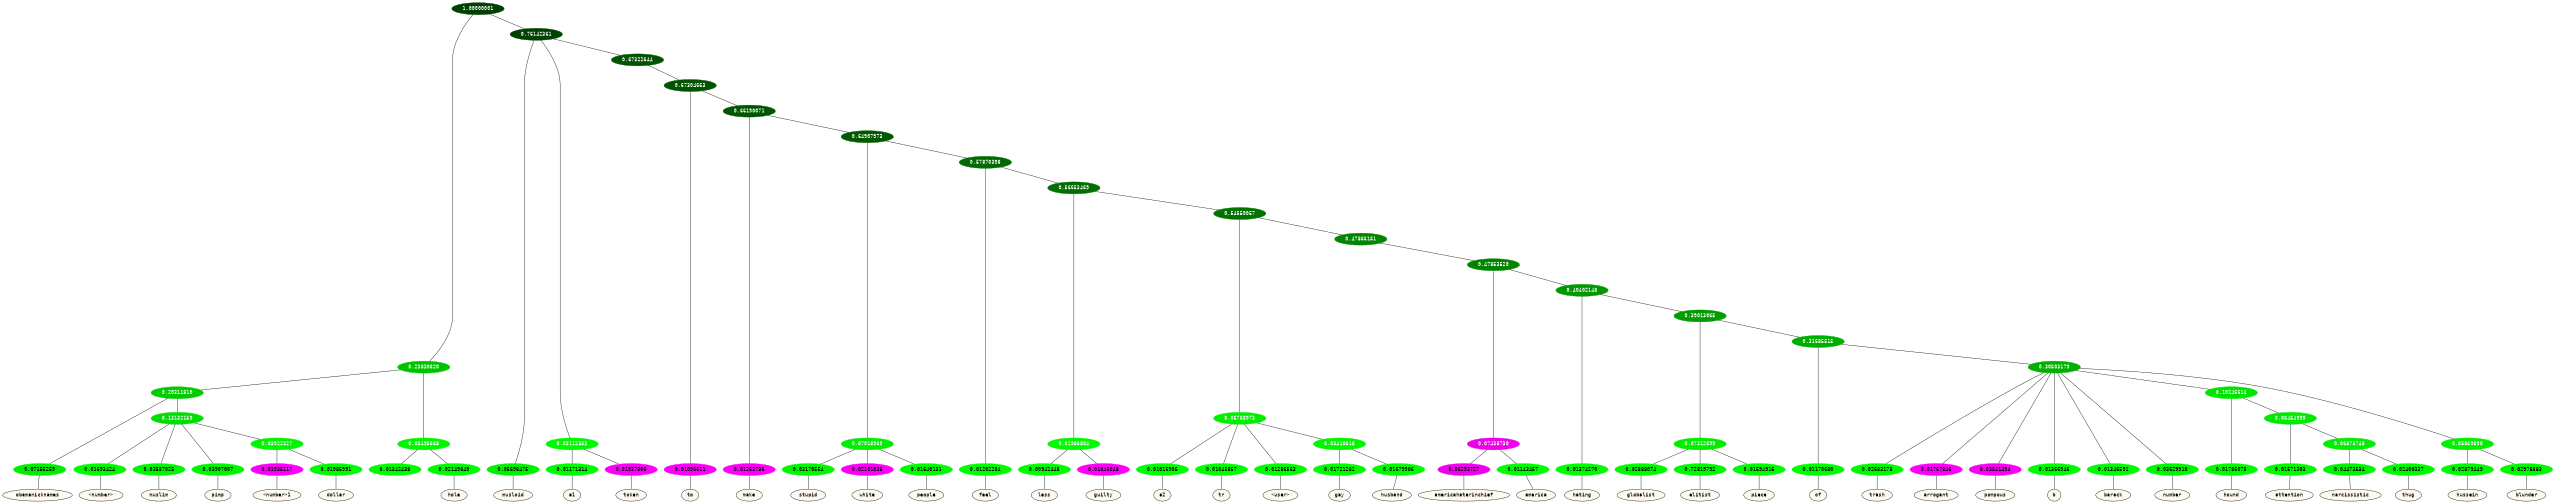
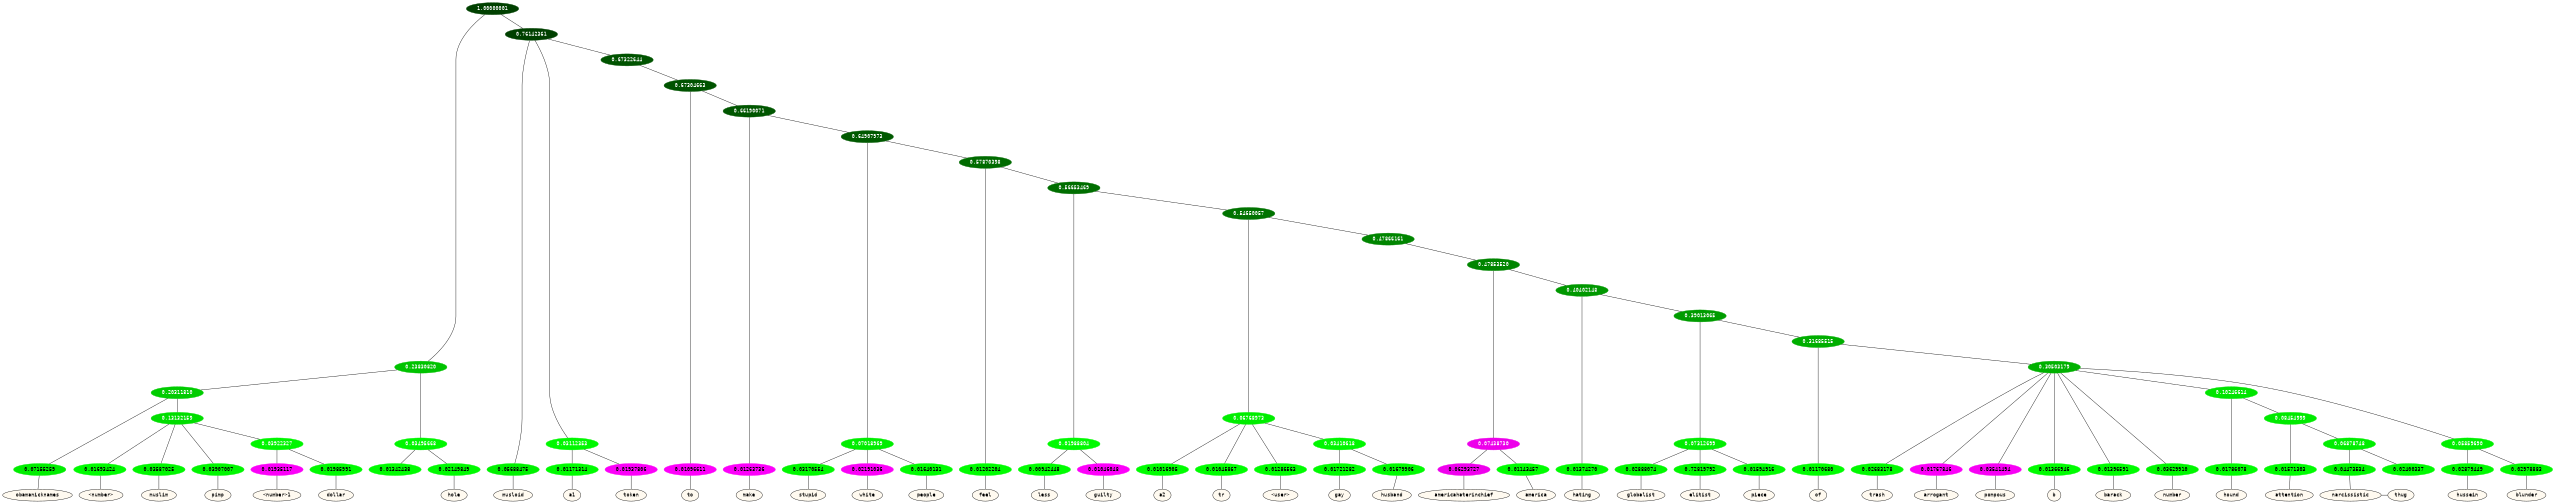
(513, 470) -> (513, 470)
(2113, 470) -> (2113, 470)
(2408, 482) -> (2384, 495)
